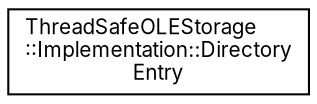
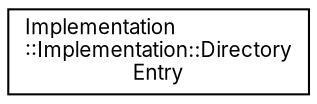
(159, 52) -> (159, 52)
